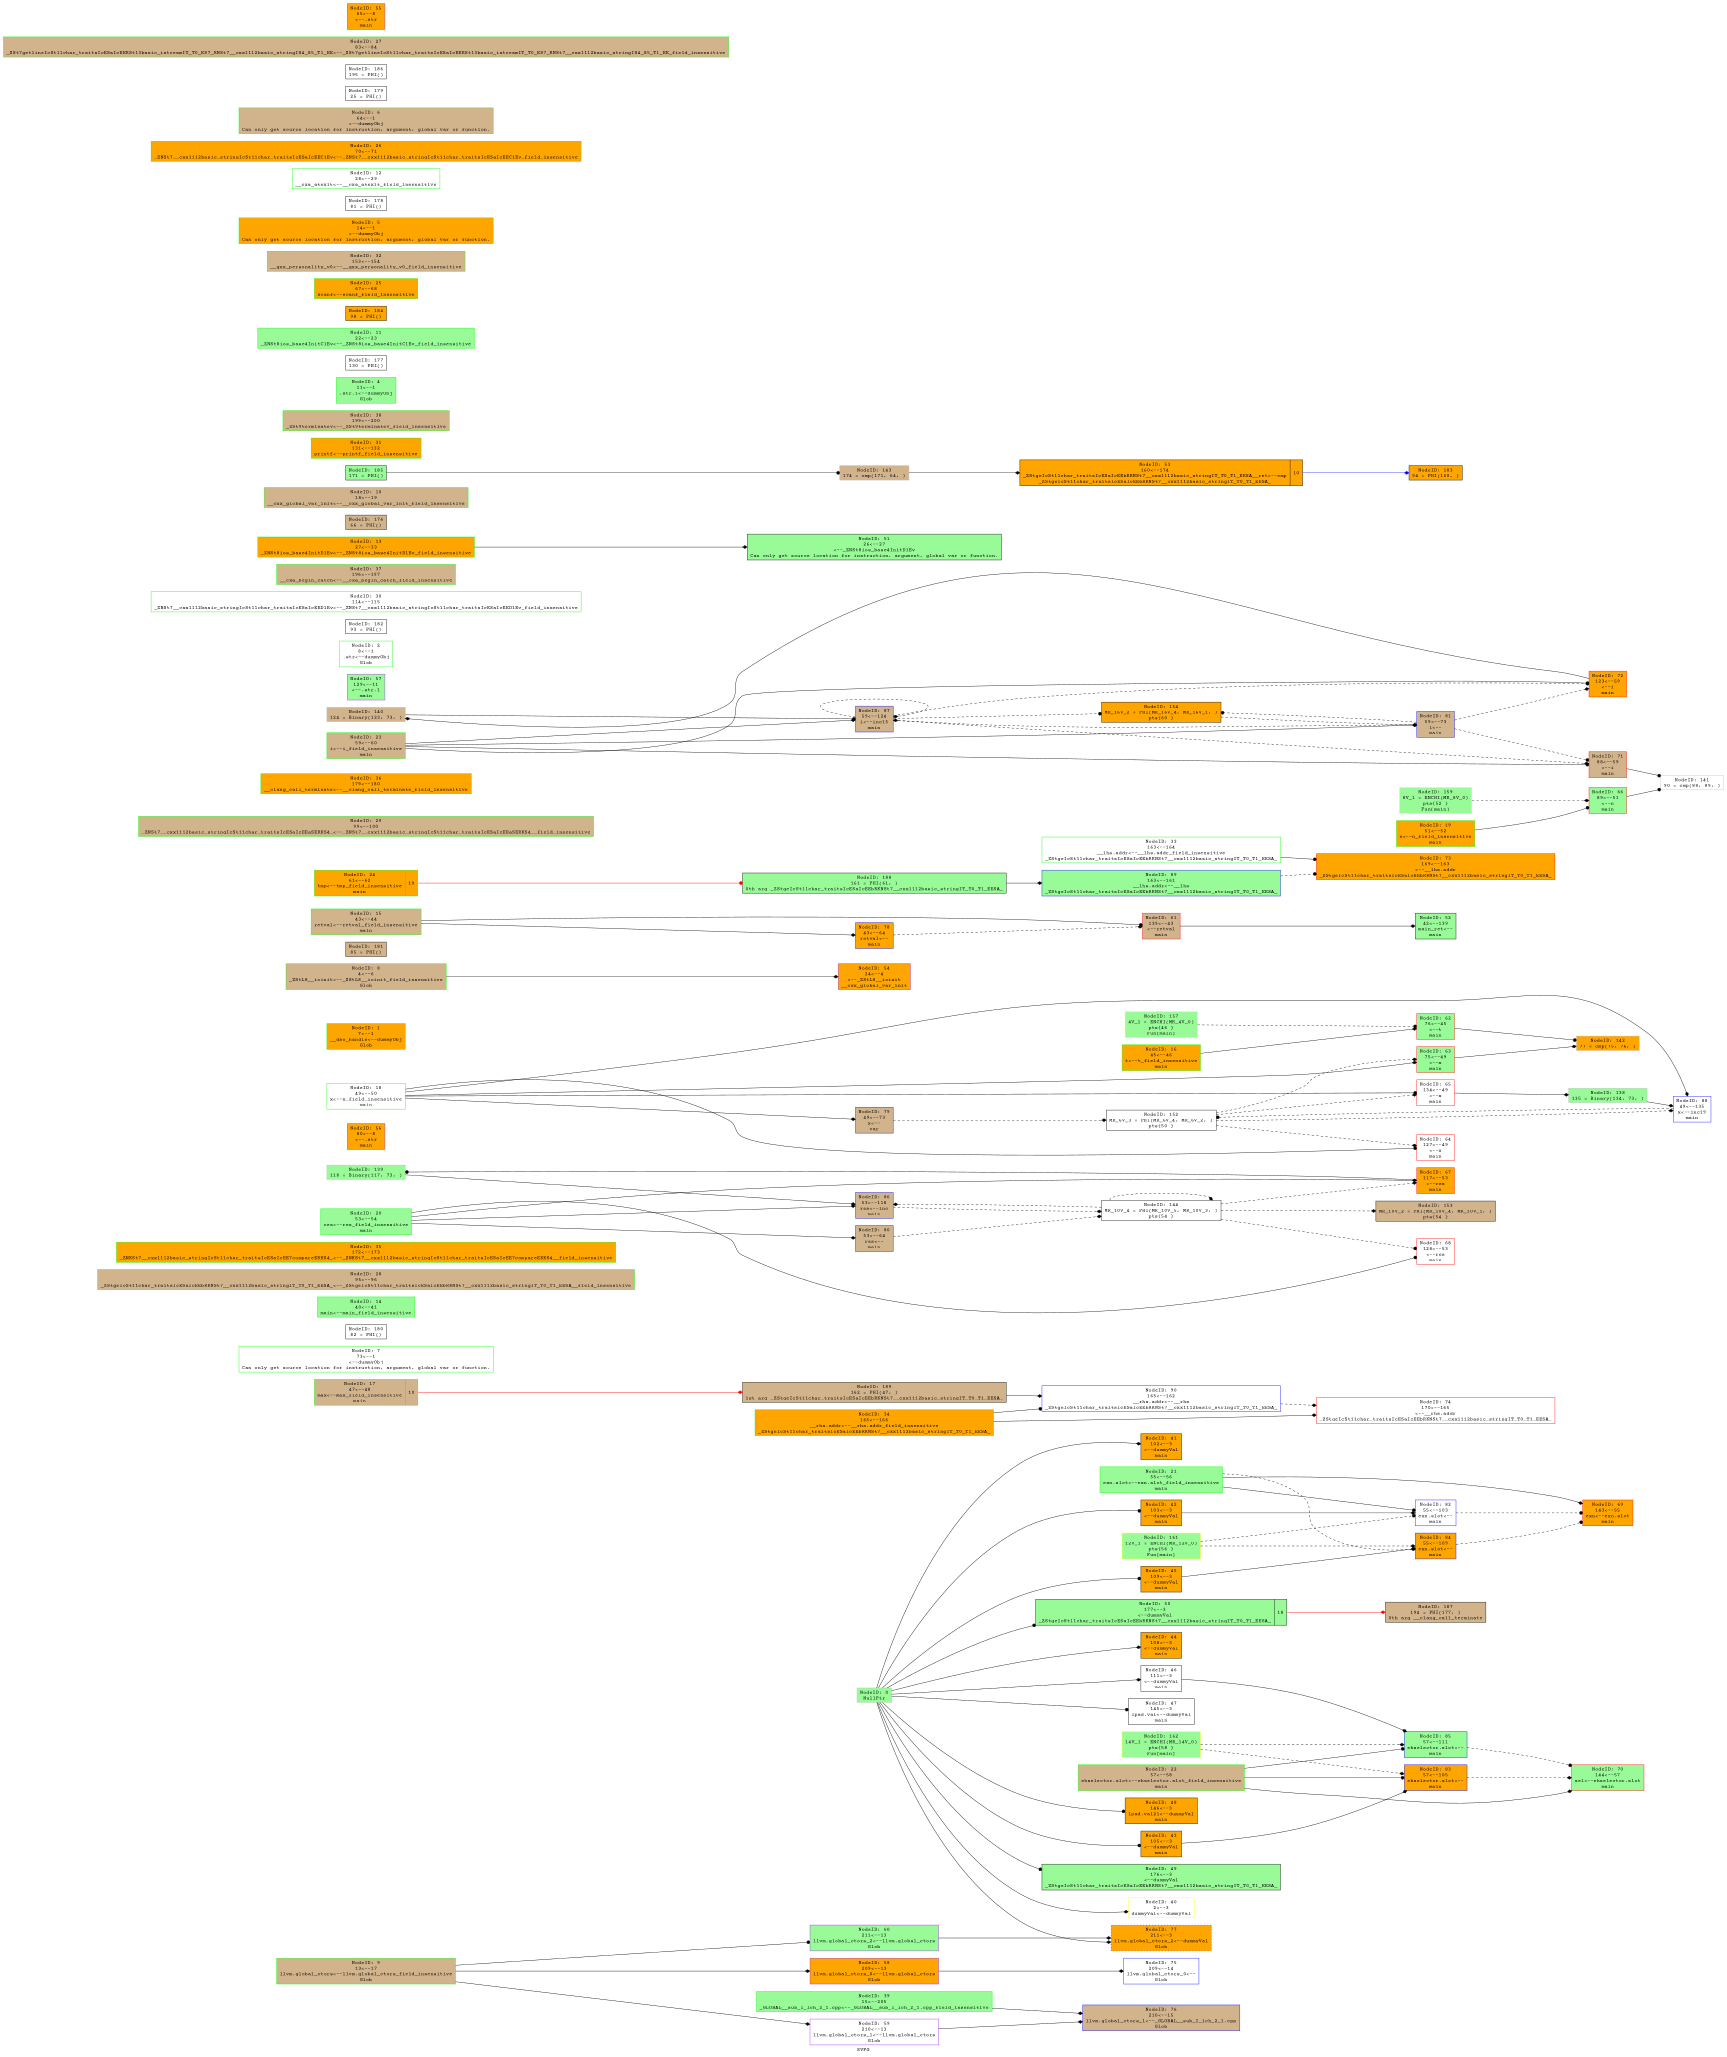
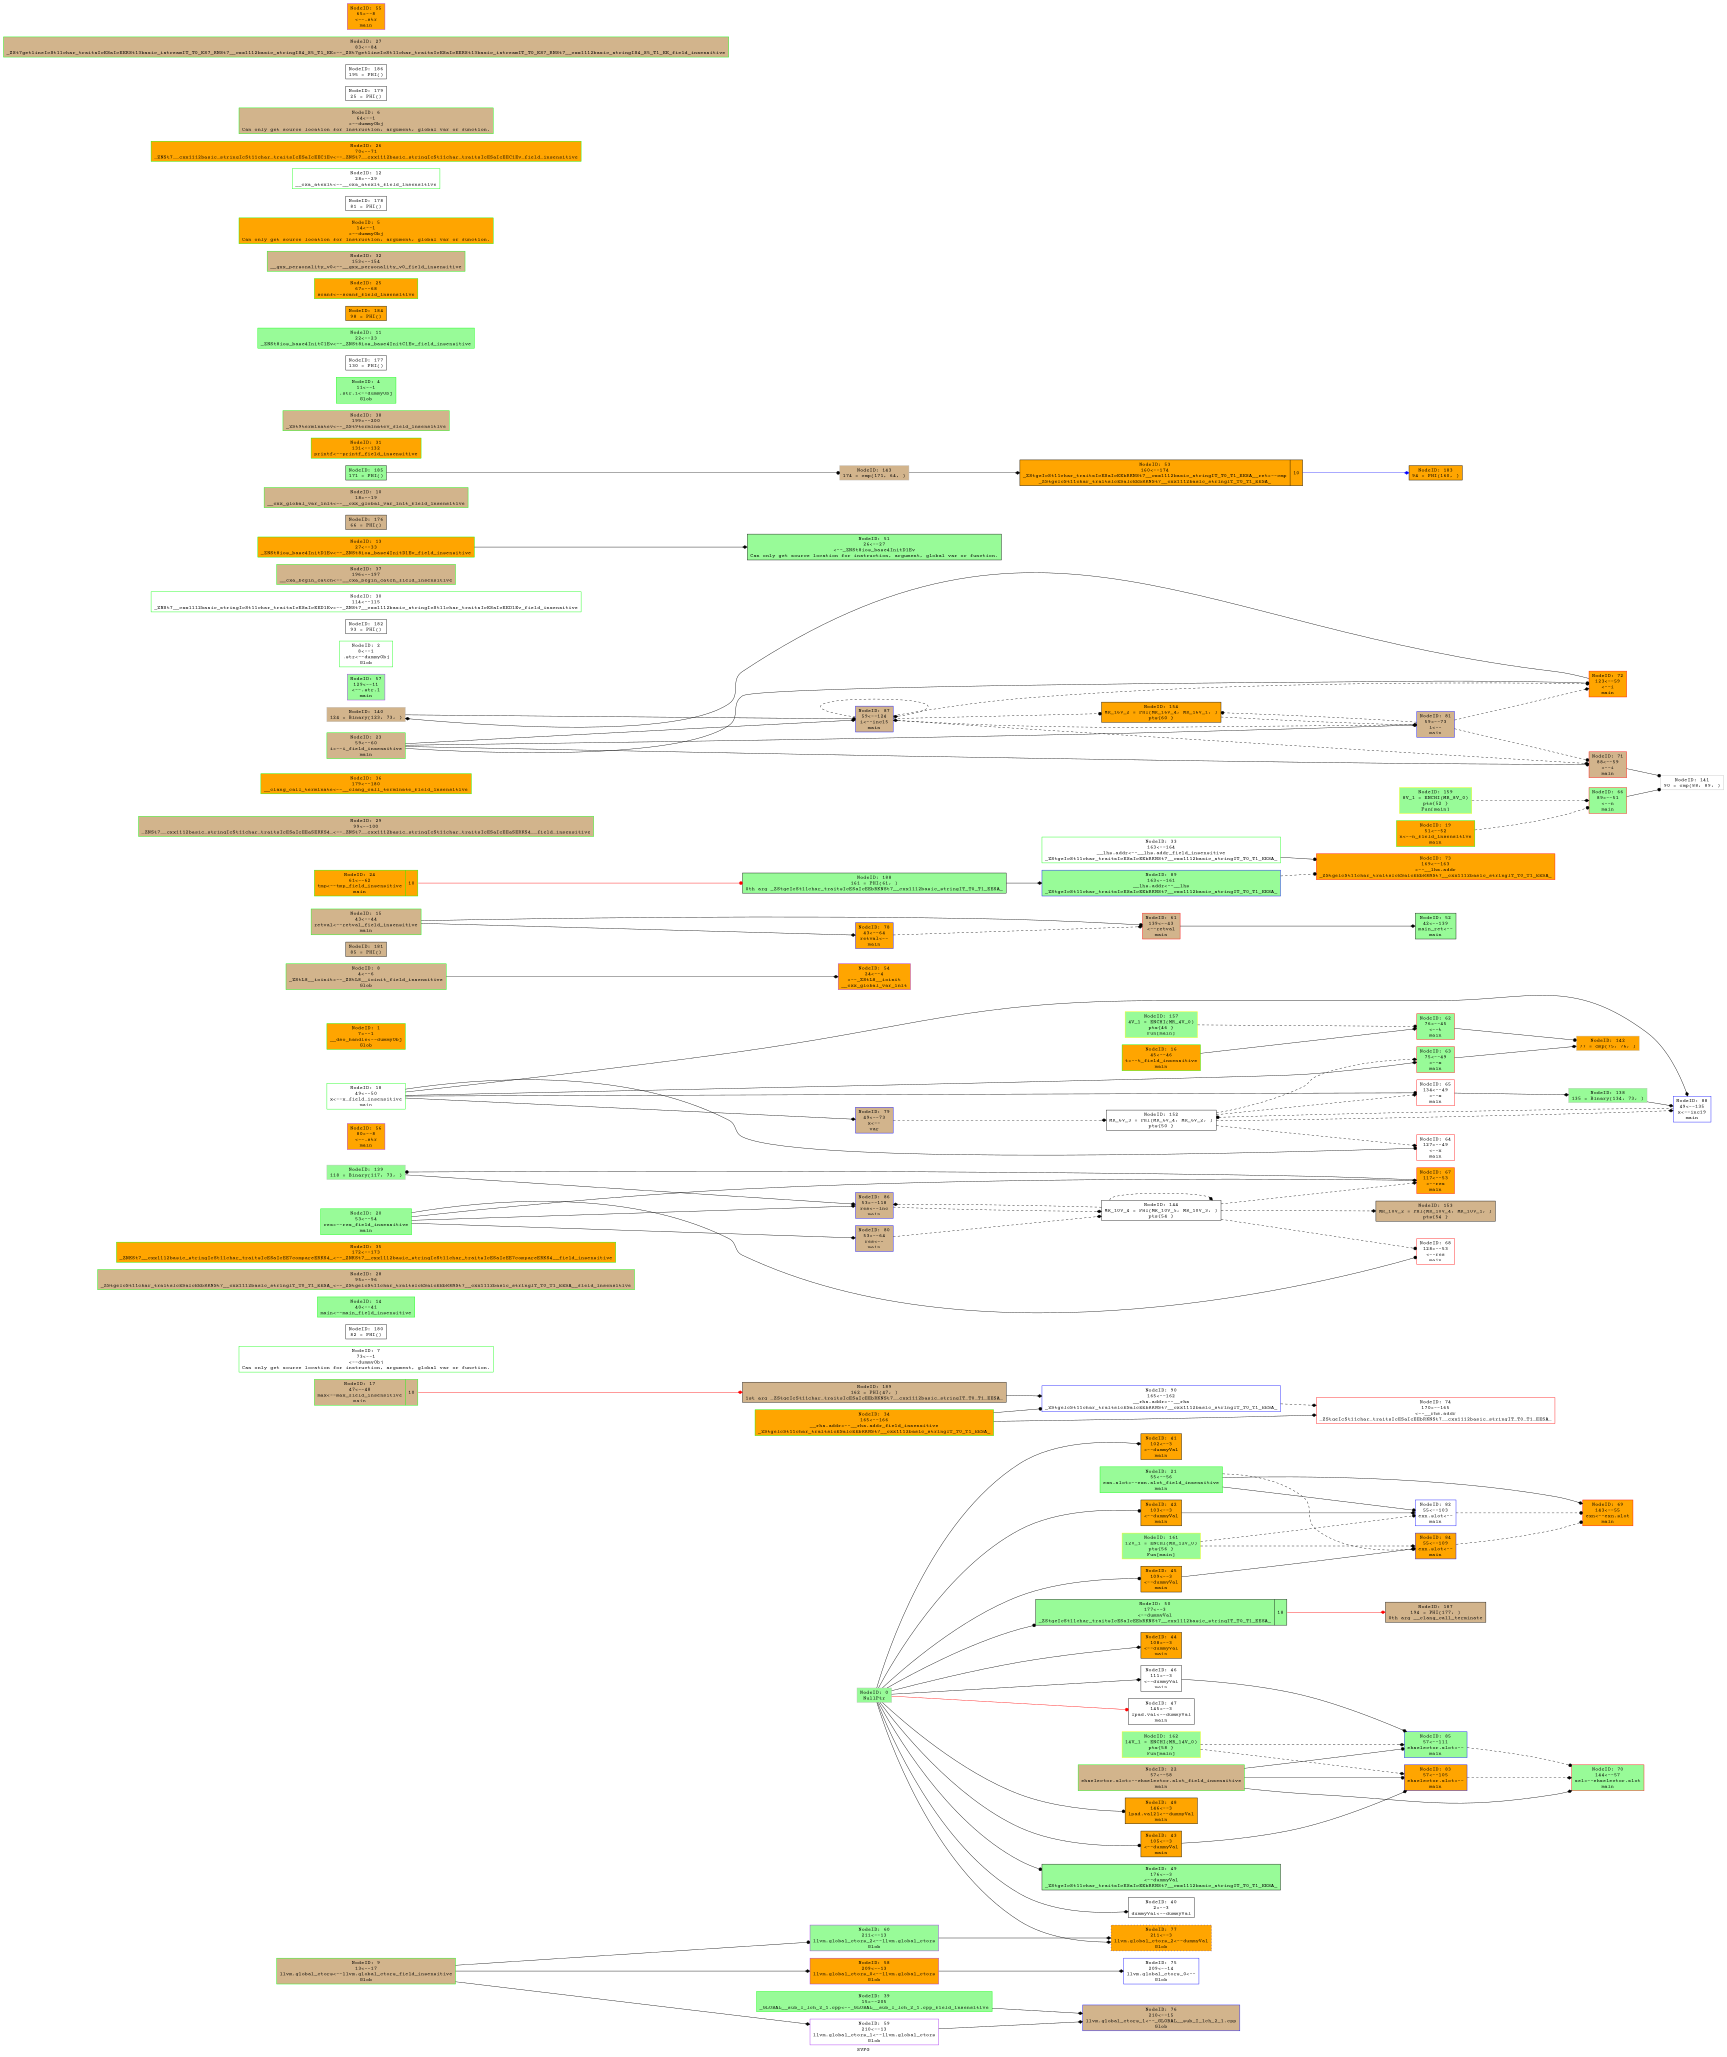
(1531, 822) -> (1531, 822)
(1008, 1703) -> (1008, 1703)
(1161, 1908) -> (1161, 1908)
